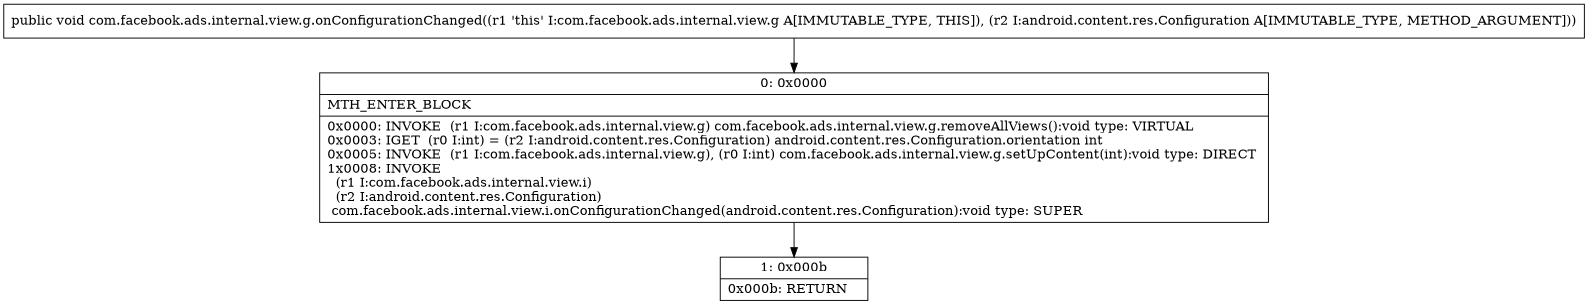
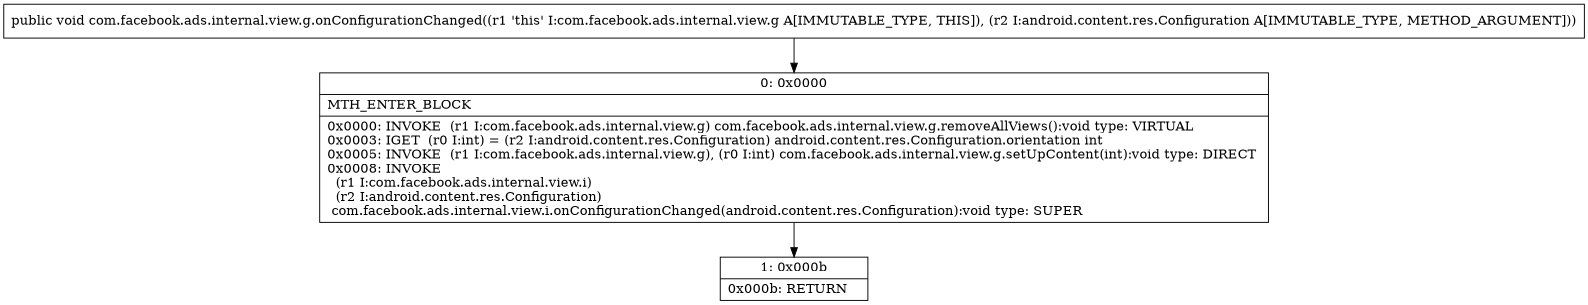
(389, 169) -> (389, 169)
